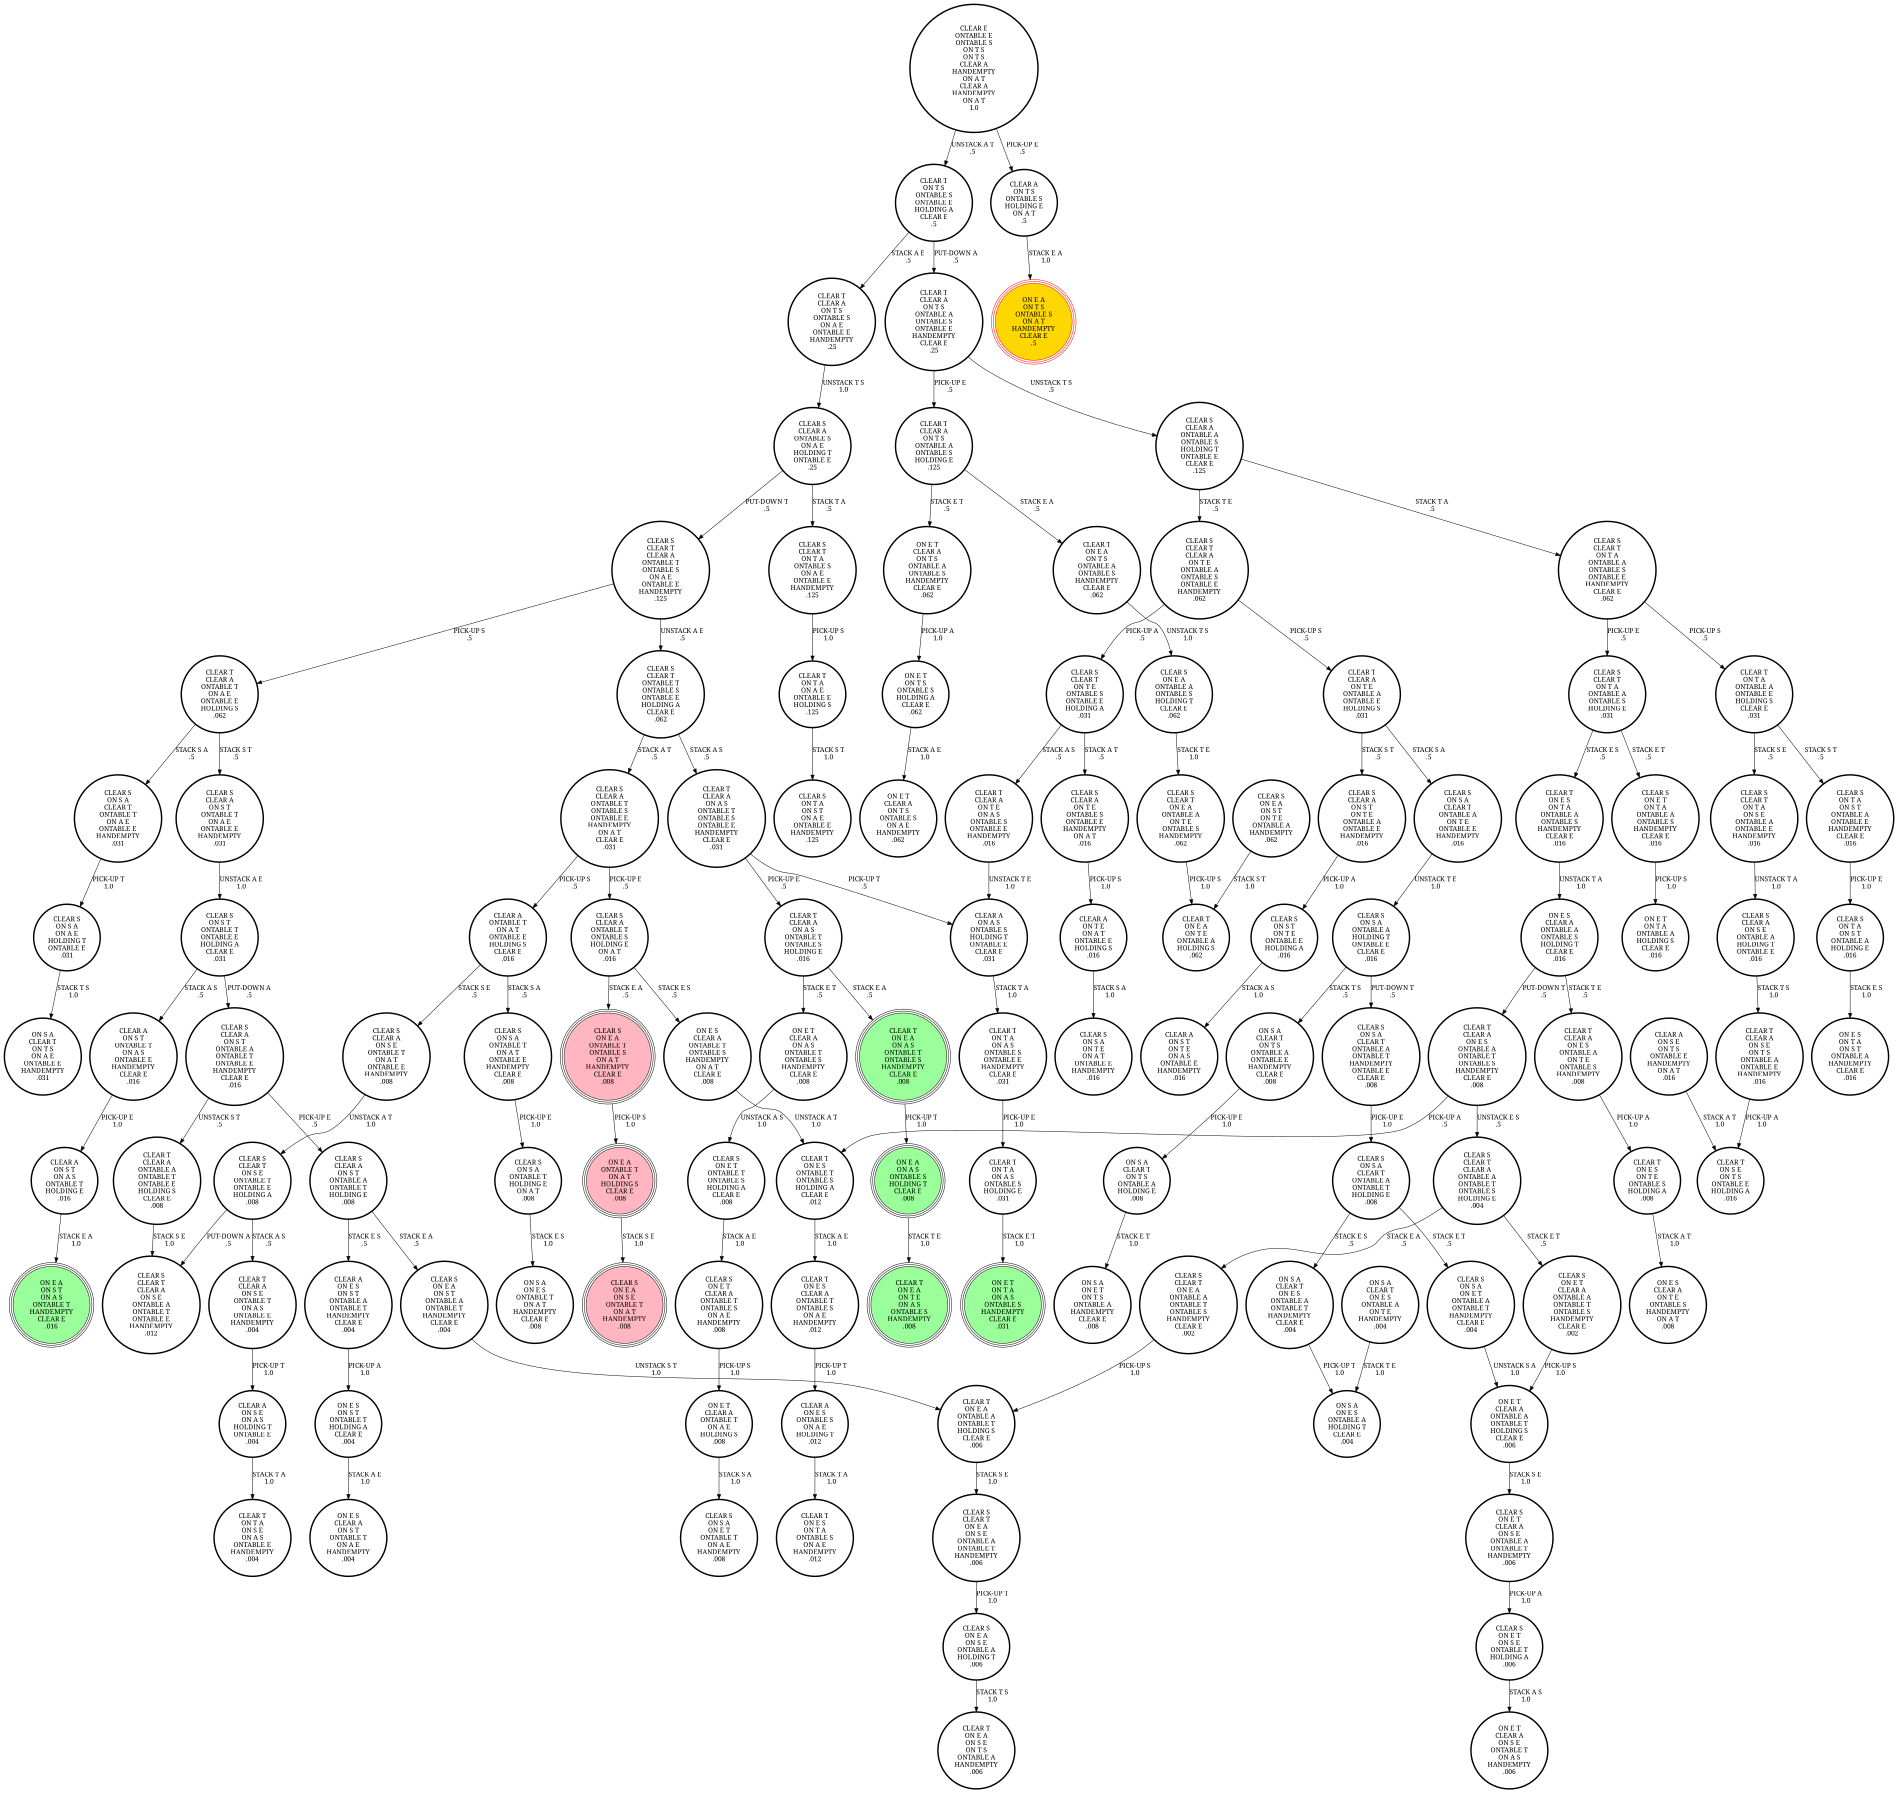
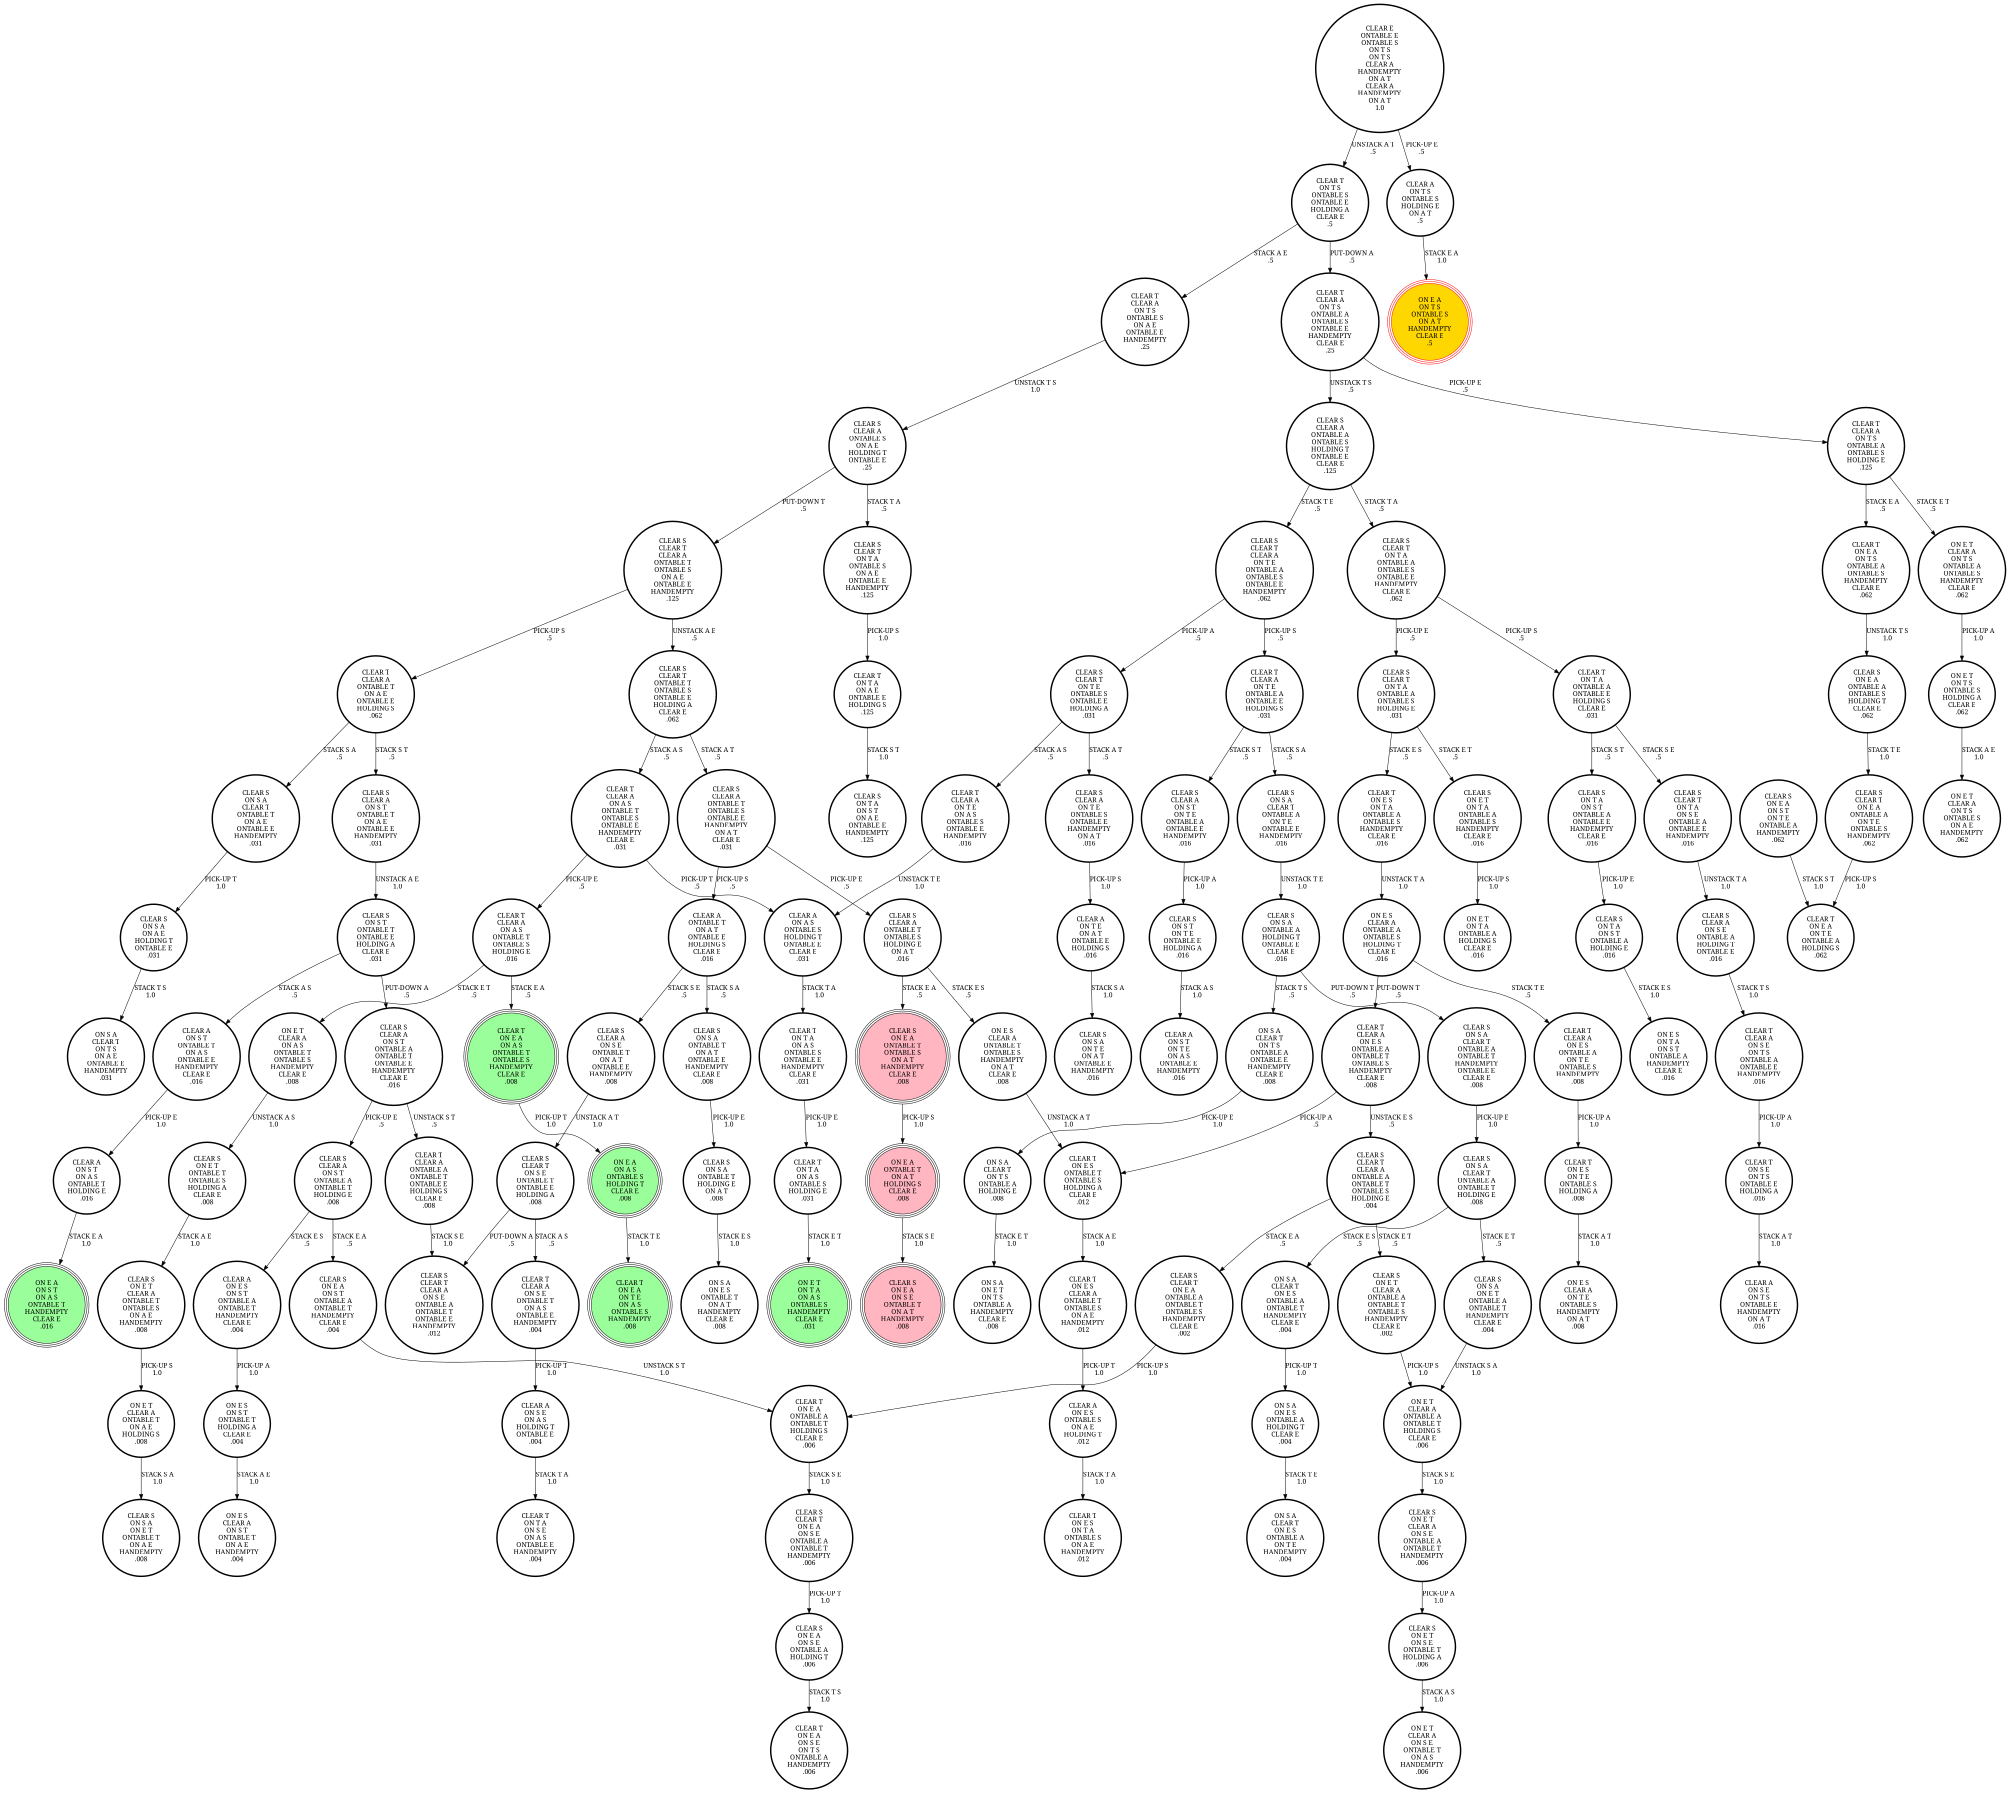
(1700, 1119) -> (1759, 1238)
(1364, 1365) -> (1285, 1476)
